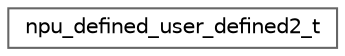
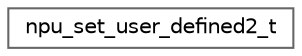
(173, 28) -> (151, 28)
